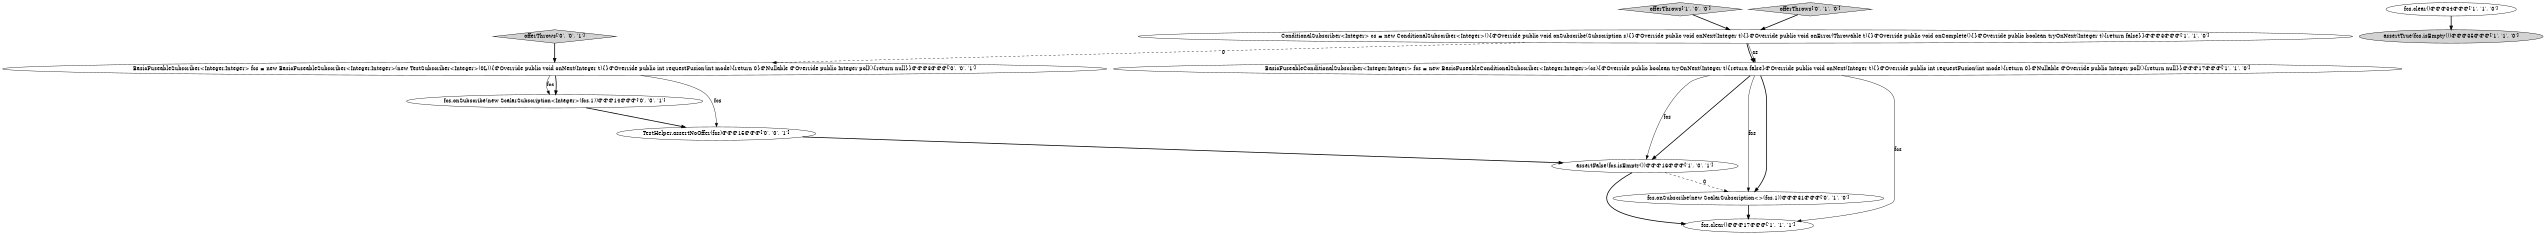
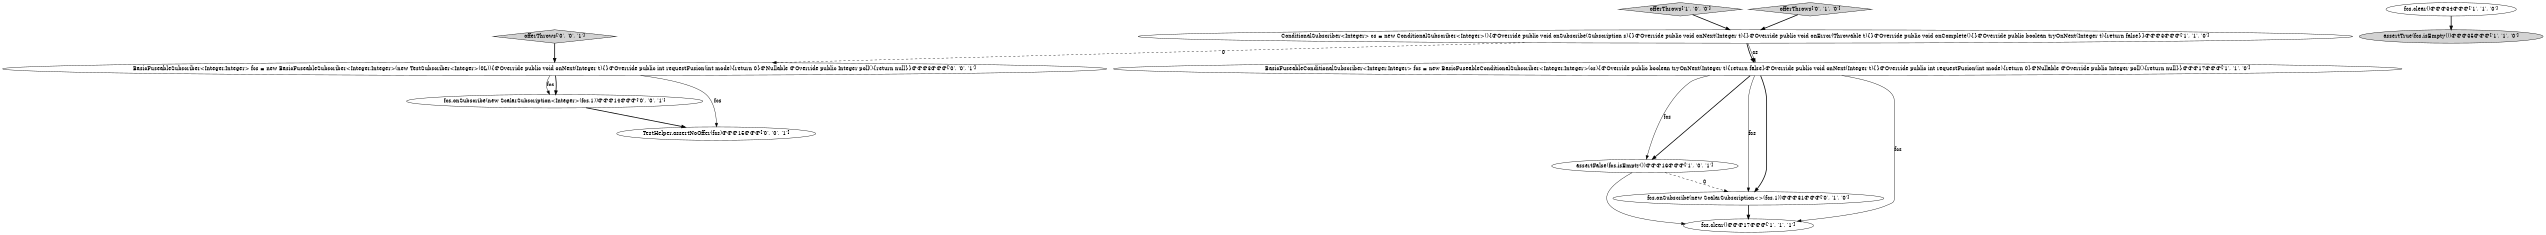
(1181, 150) -> none
(1622, 213) -> (1622, 213)
